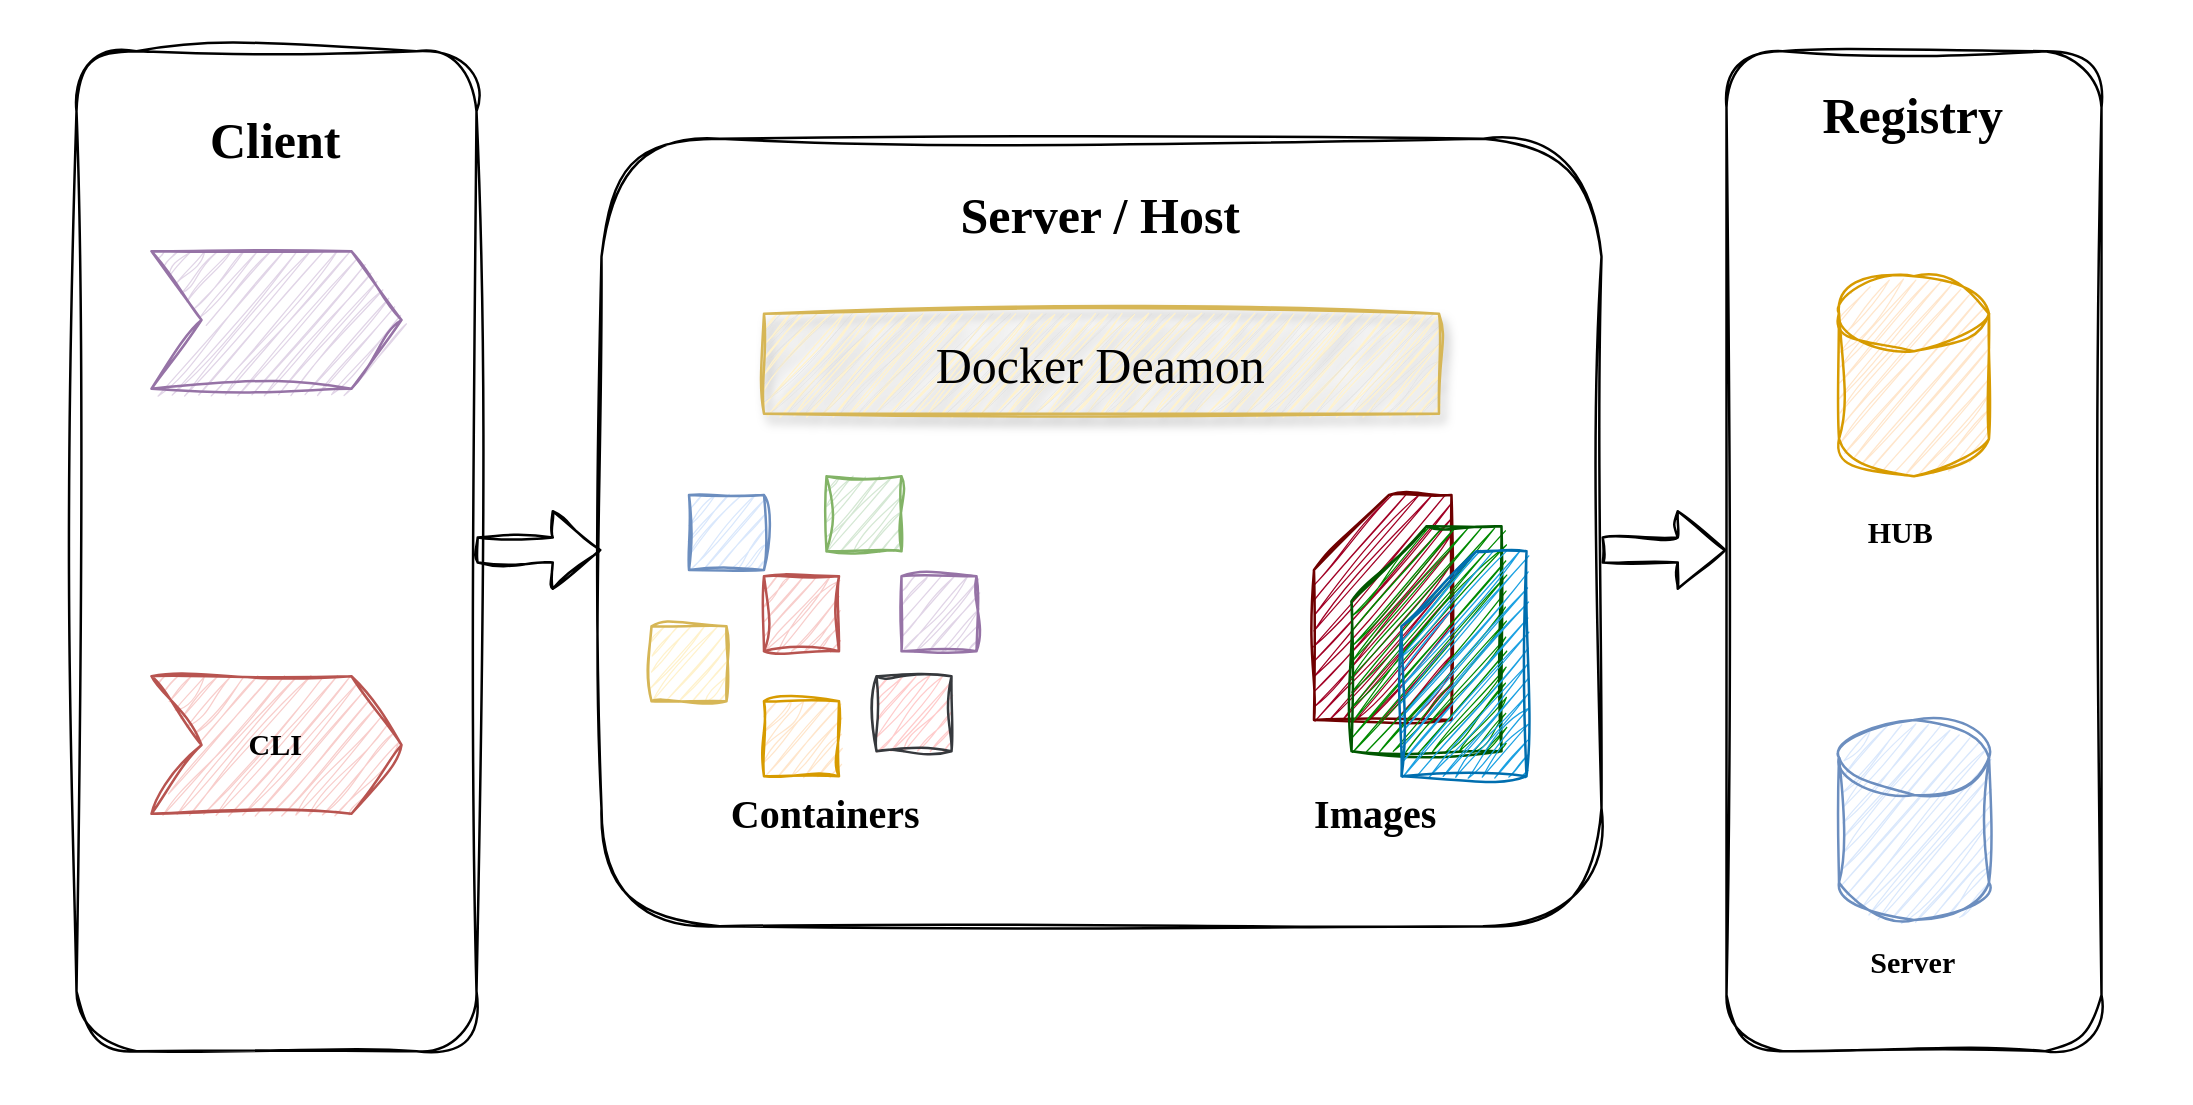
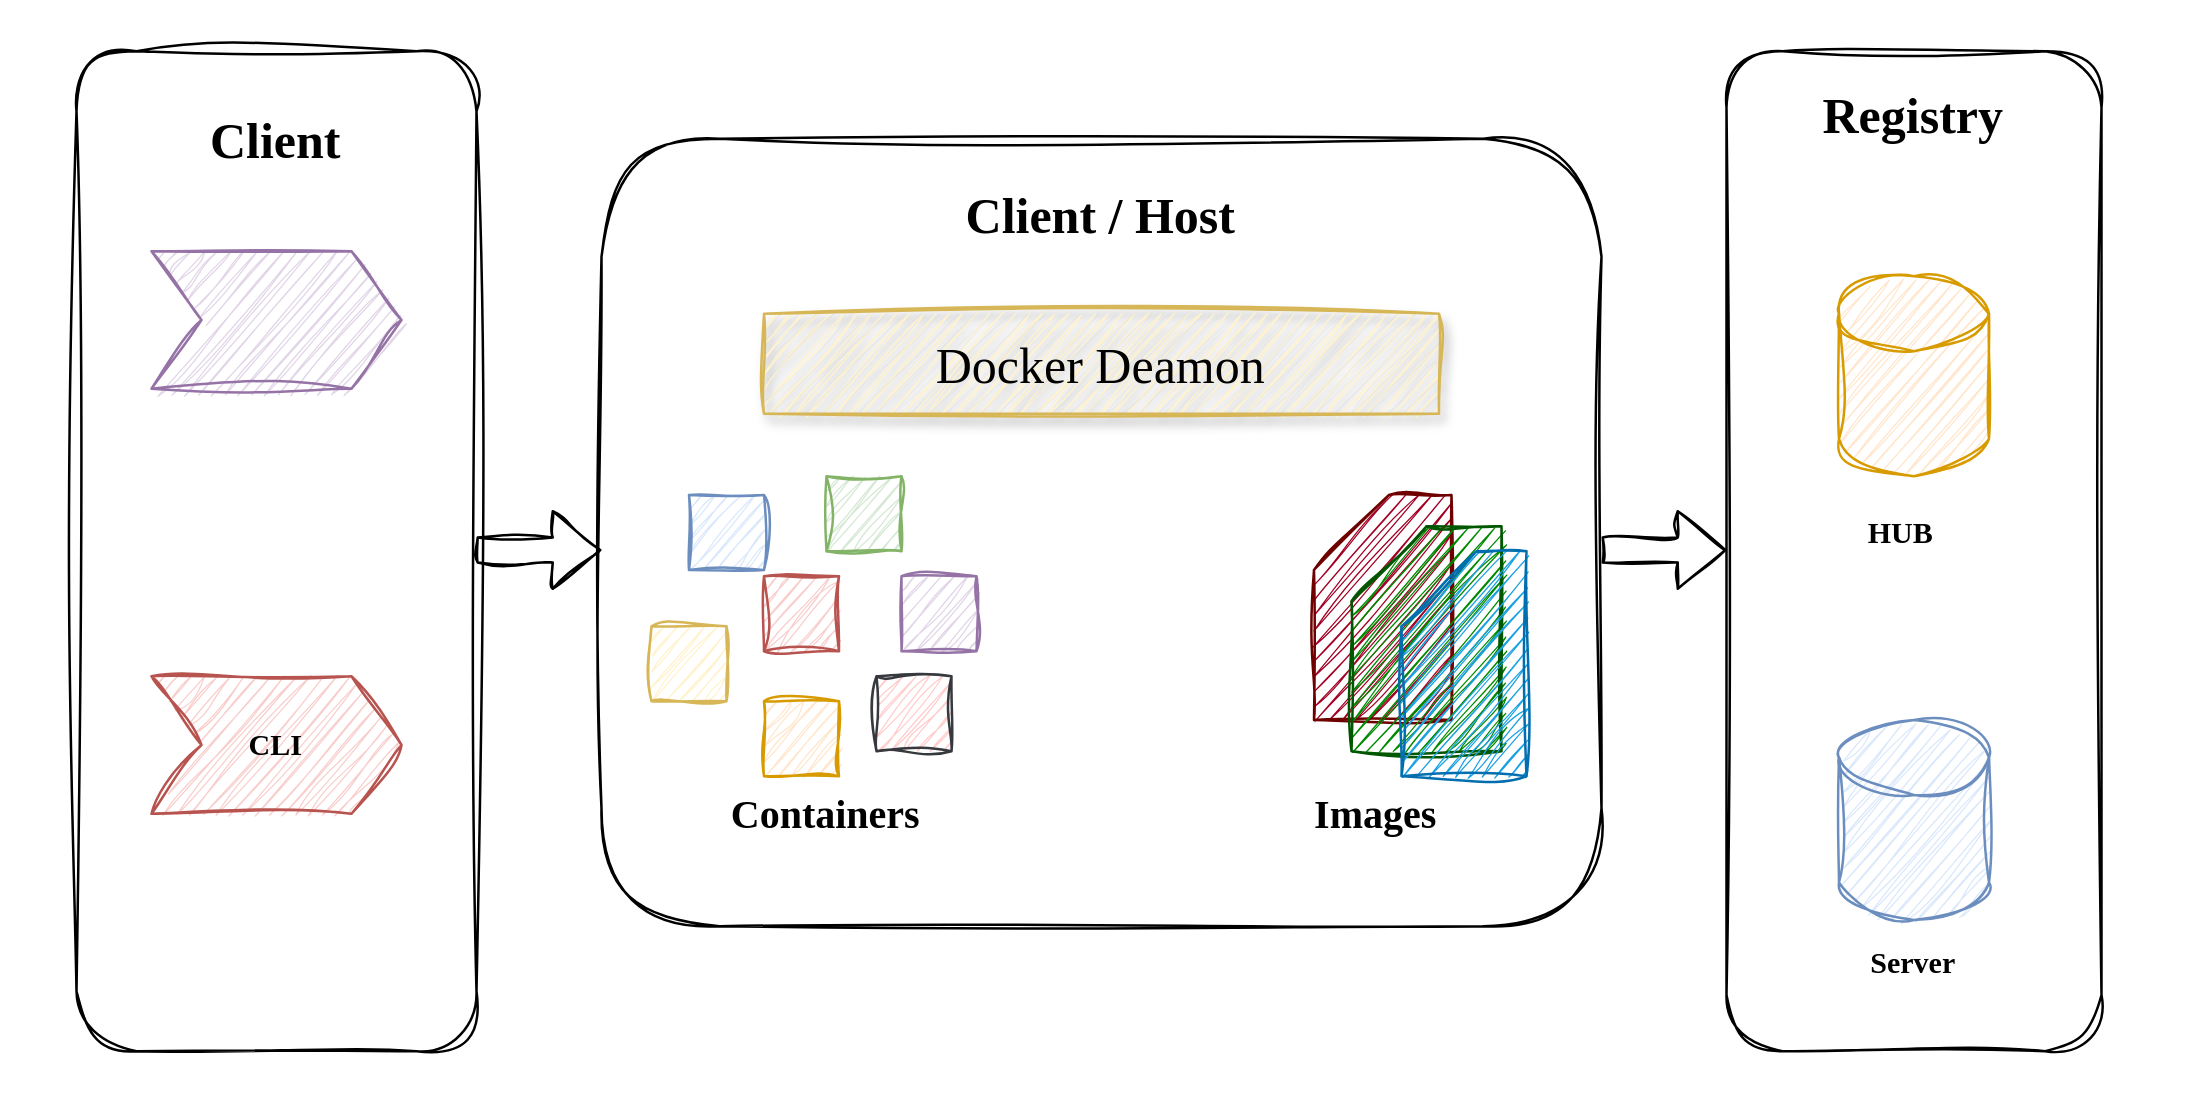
(1101, 214) -> (1101, 214)
